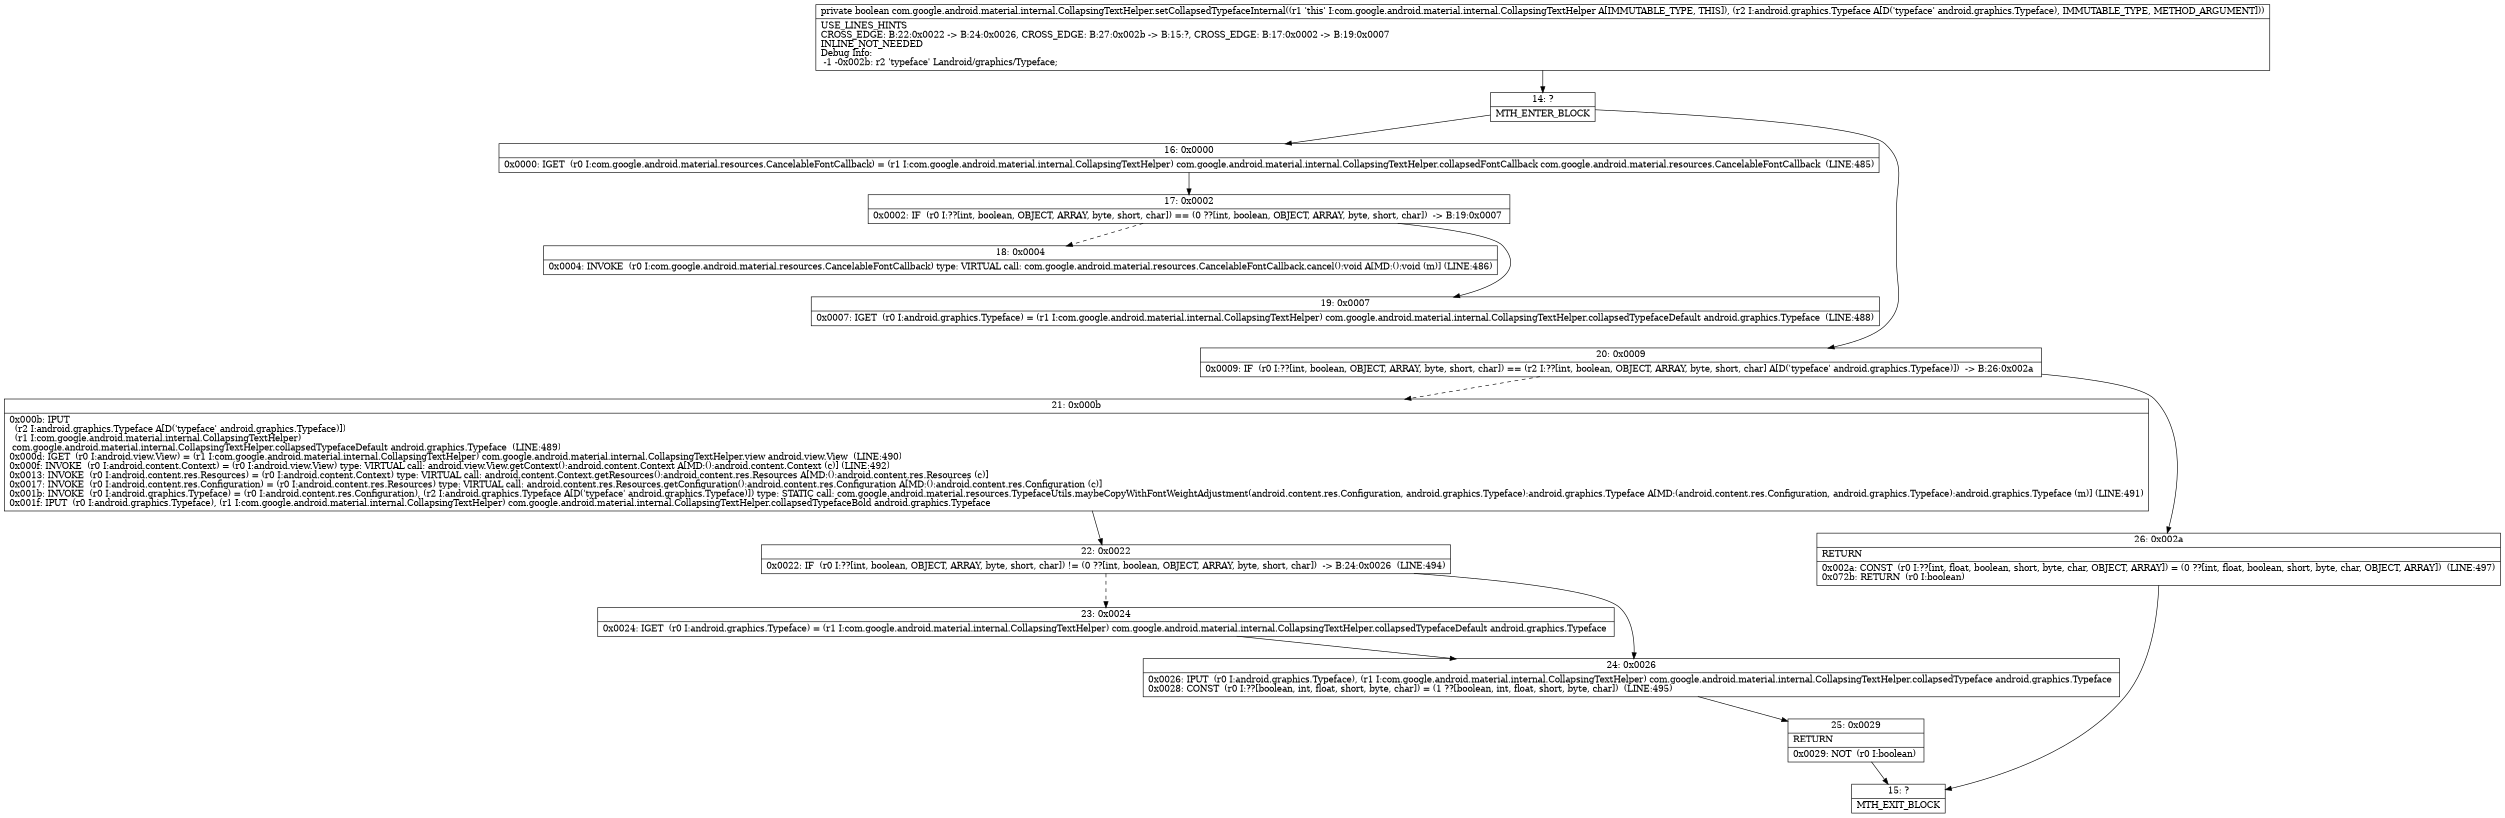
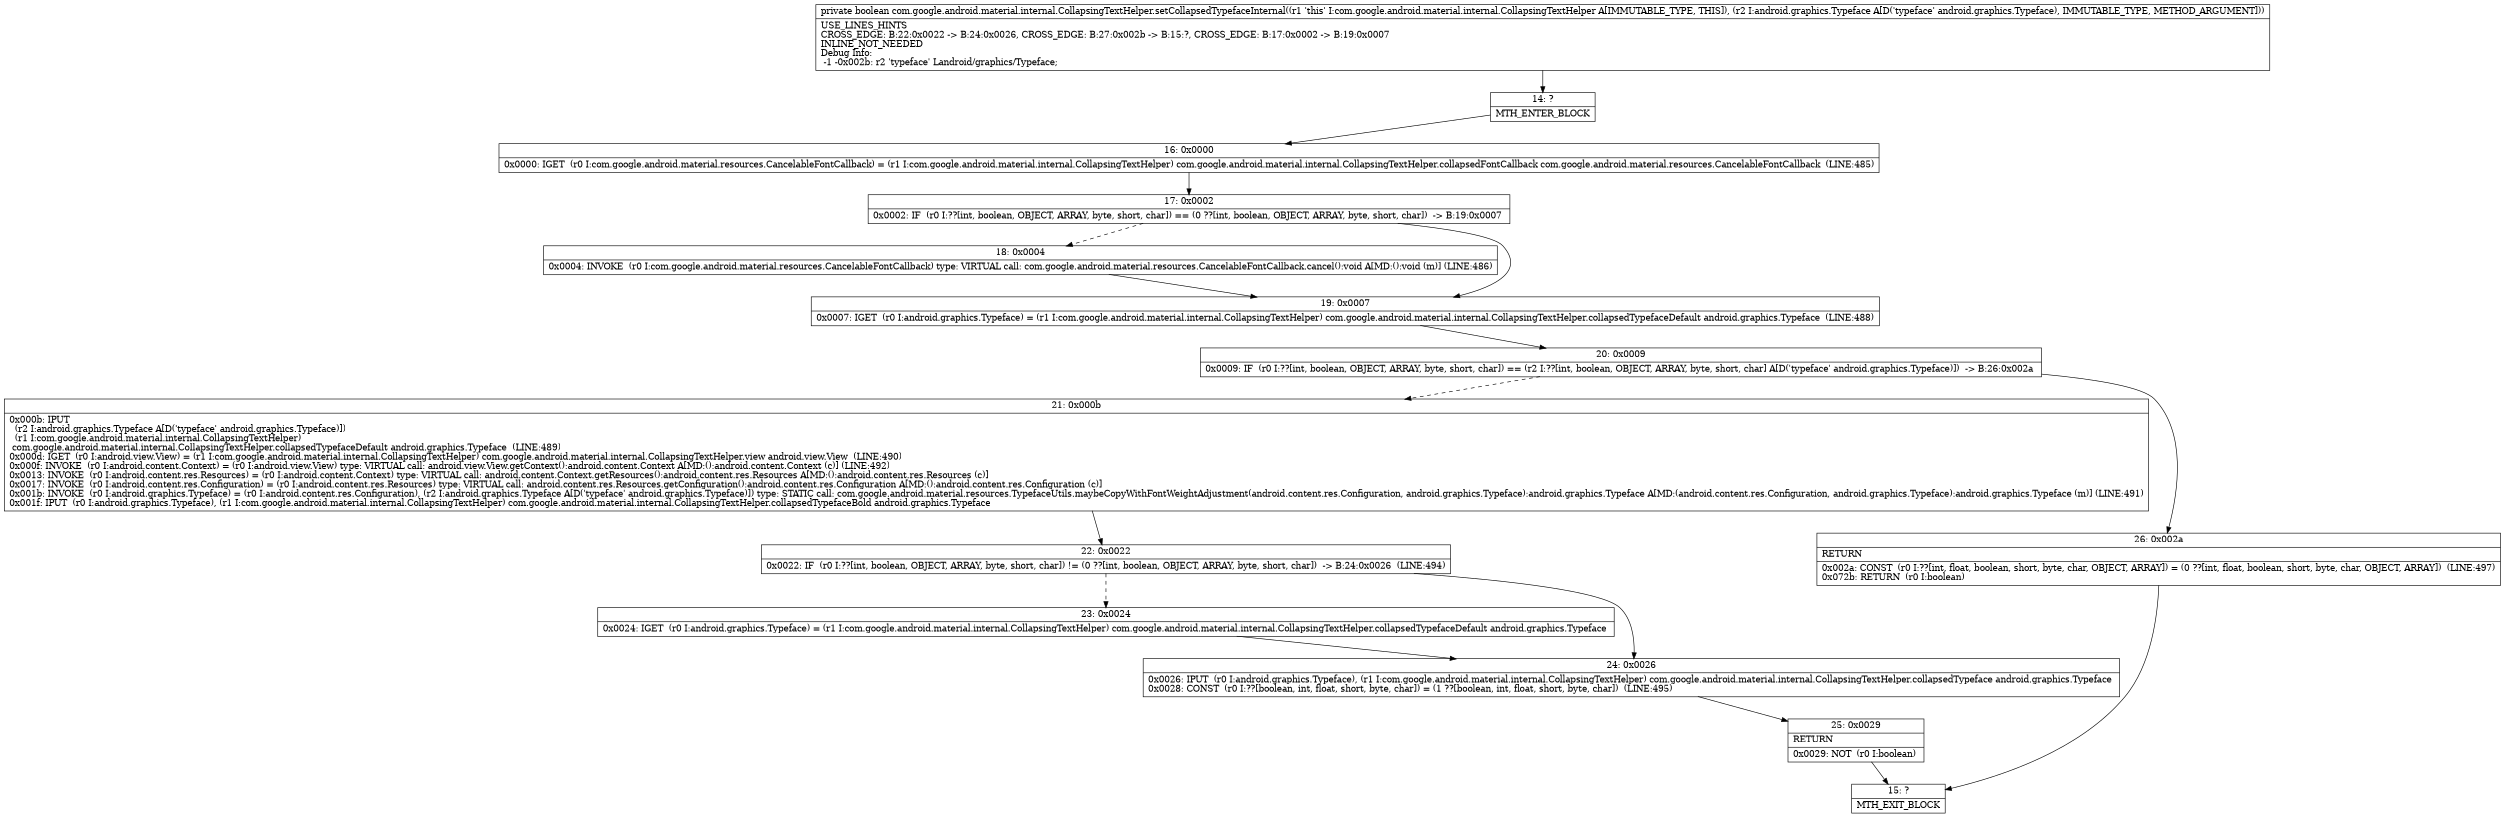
(1863, 135) -> (1480, 336)
none -> (1180, 285)
